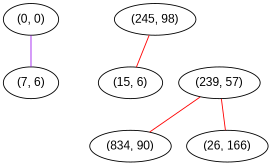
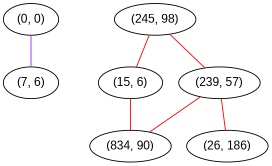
none -> (187, 51)
none -> (130, 115)
(227, 146) -> (227, 146)
